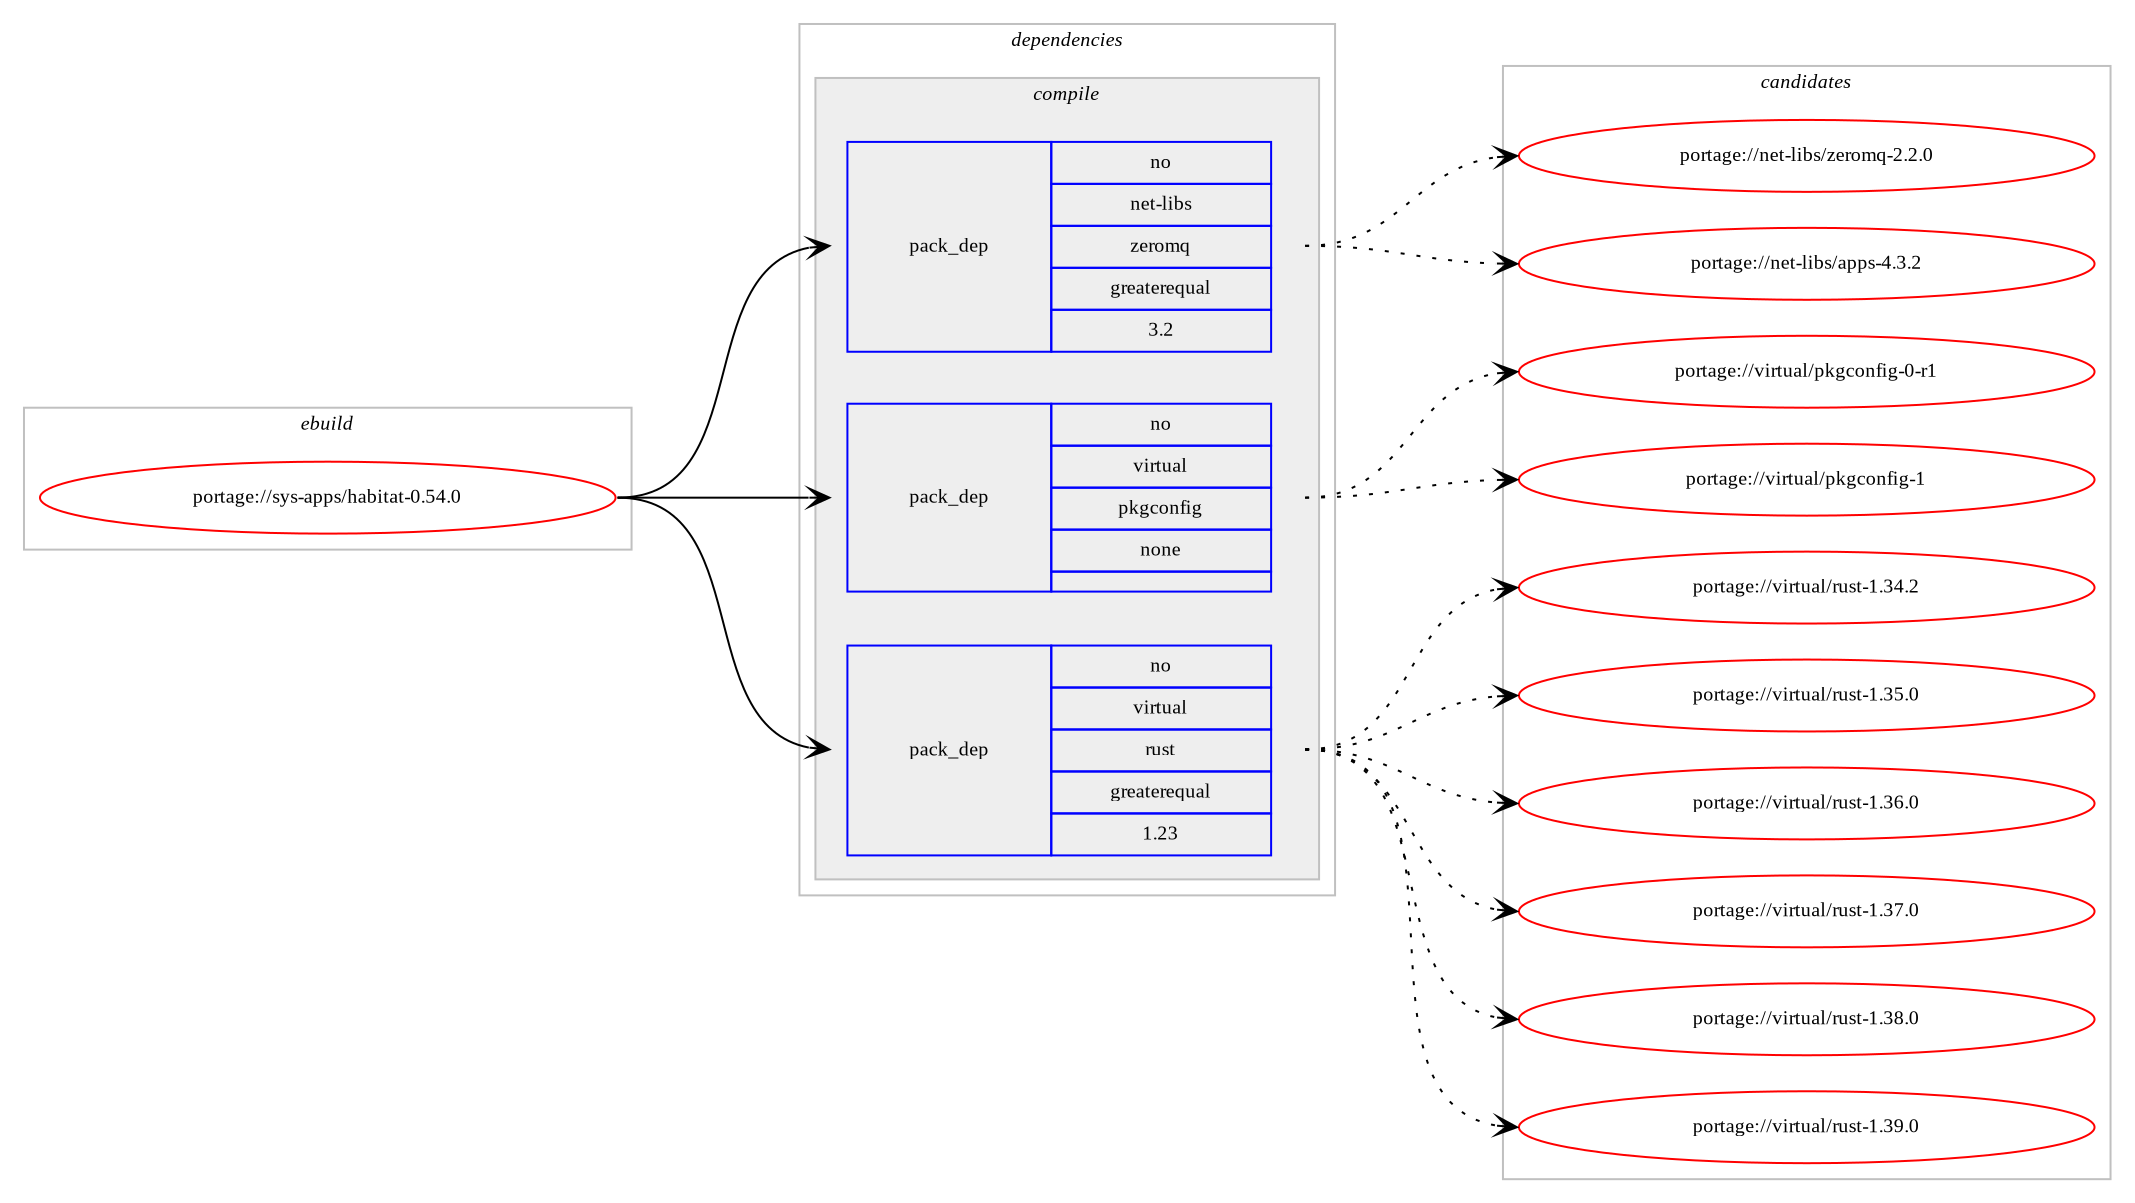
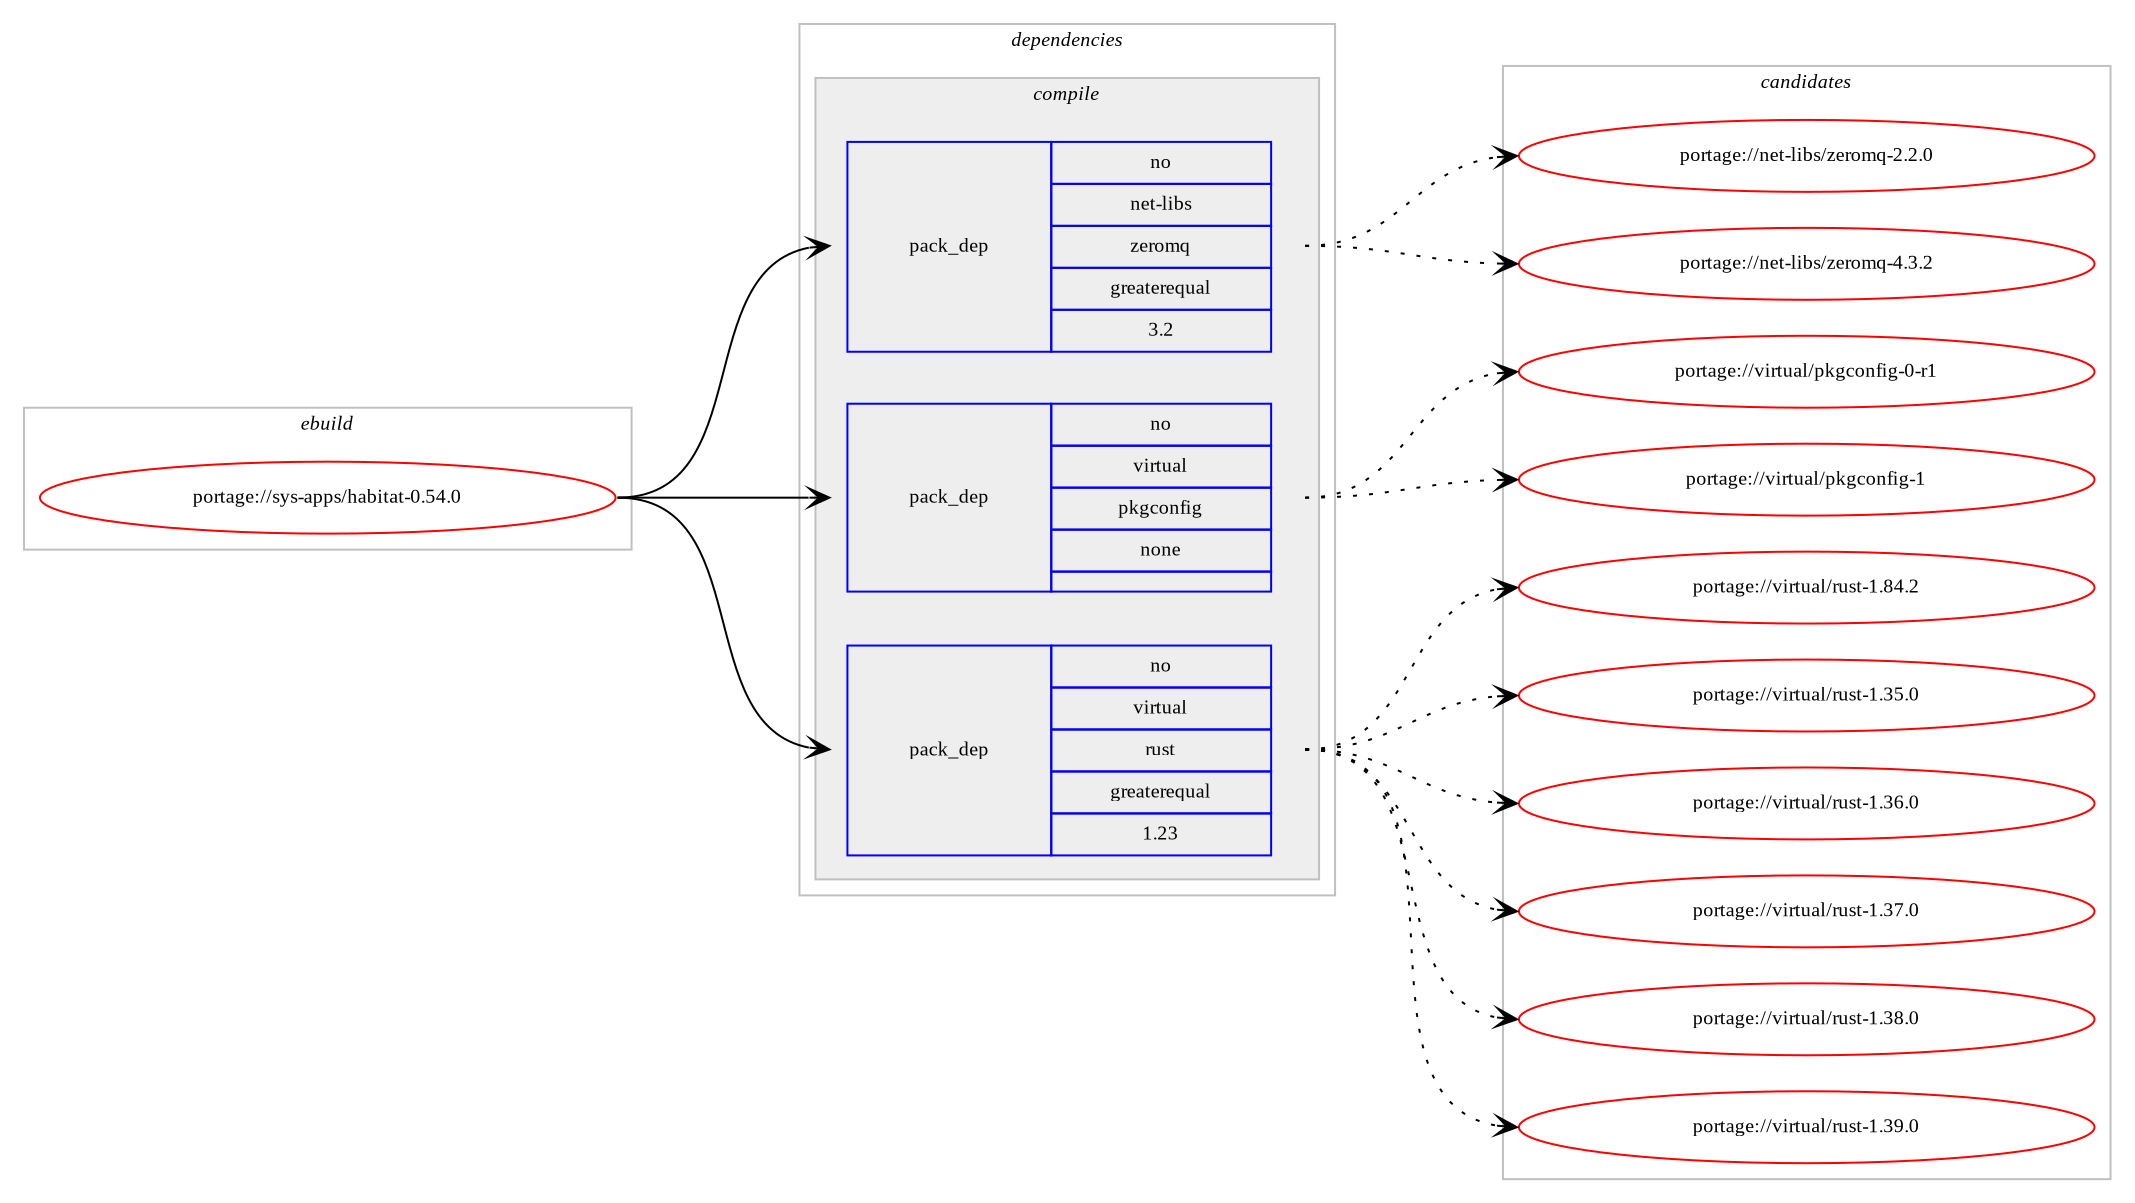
(1807, 264) -> (1807, 264)
(1807, 588) -> (1807, 588)
